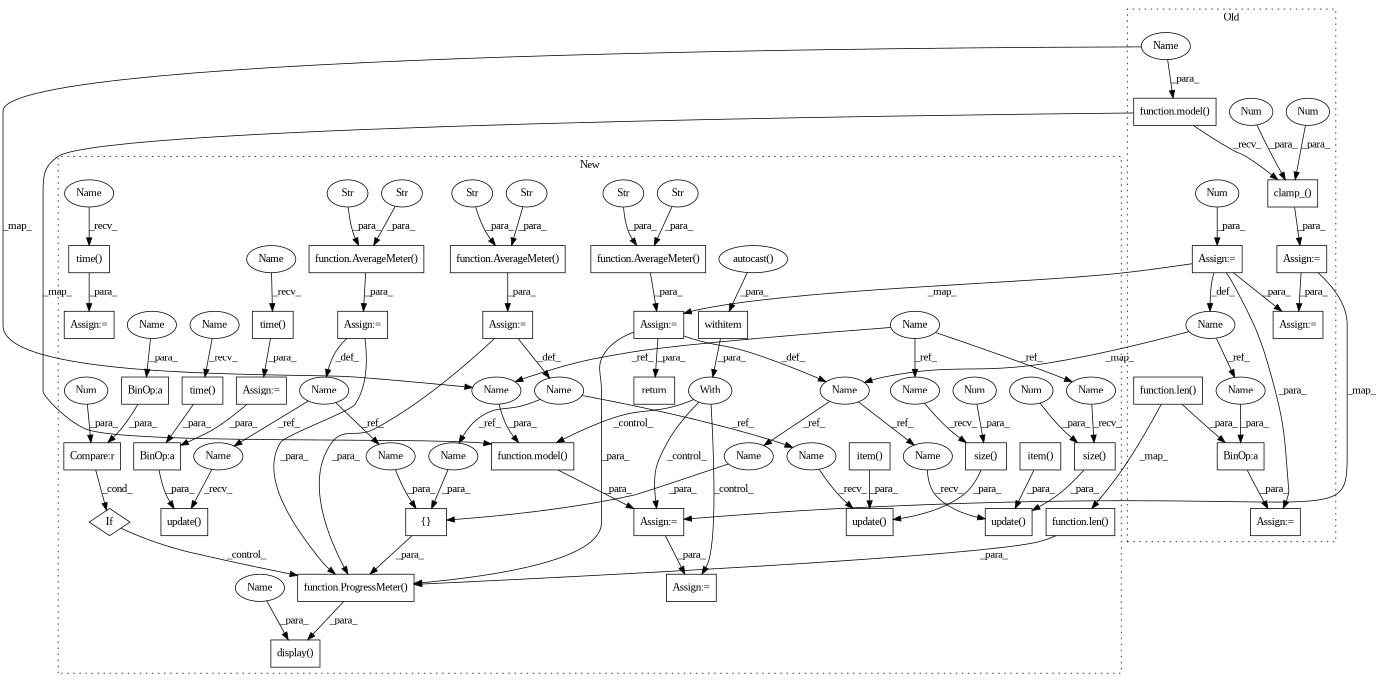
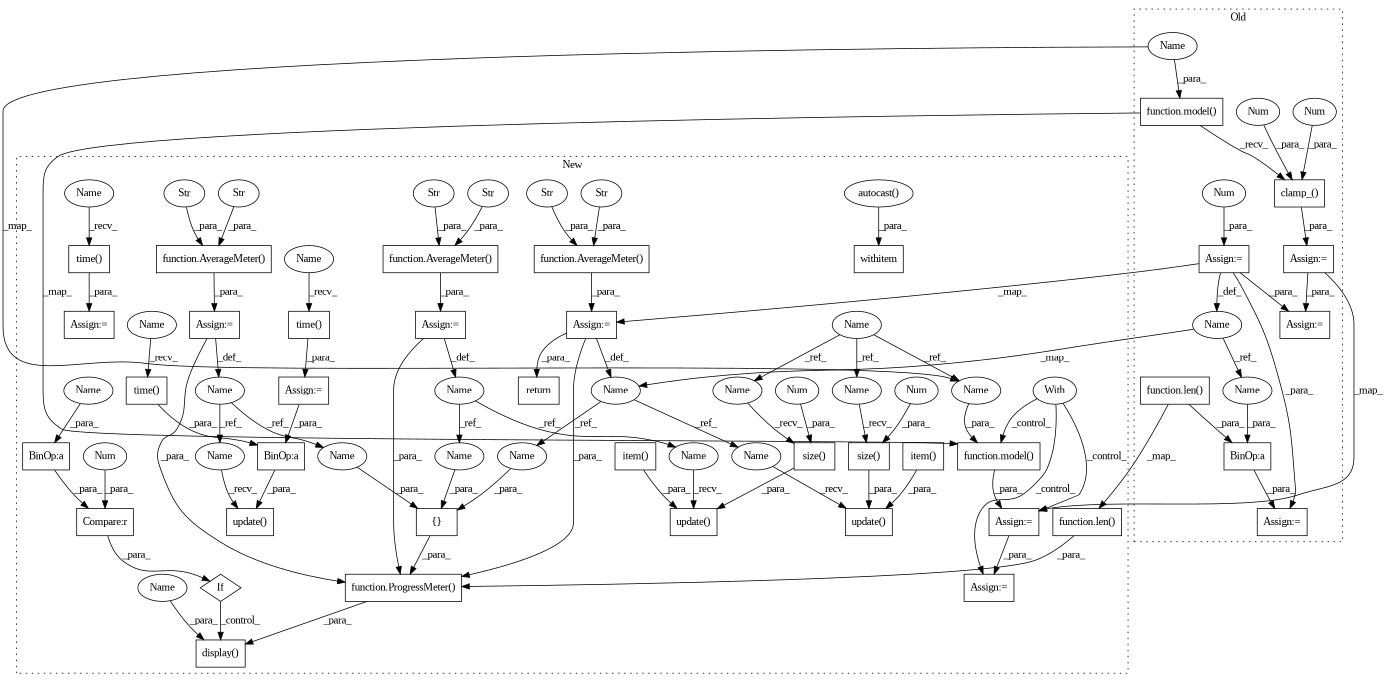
(717, 354) -> none
(117, 489) -> (136, 555)
(204, 556) -> (221, 617)
